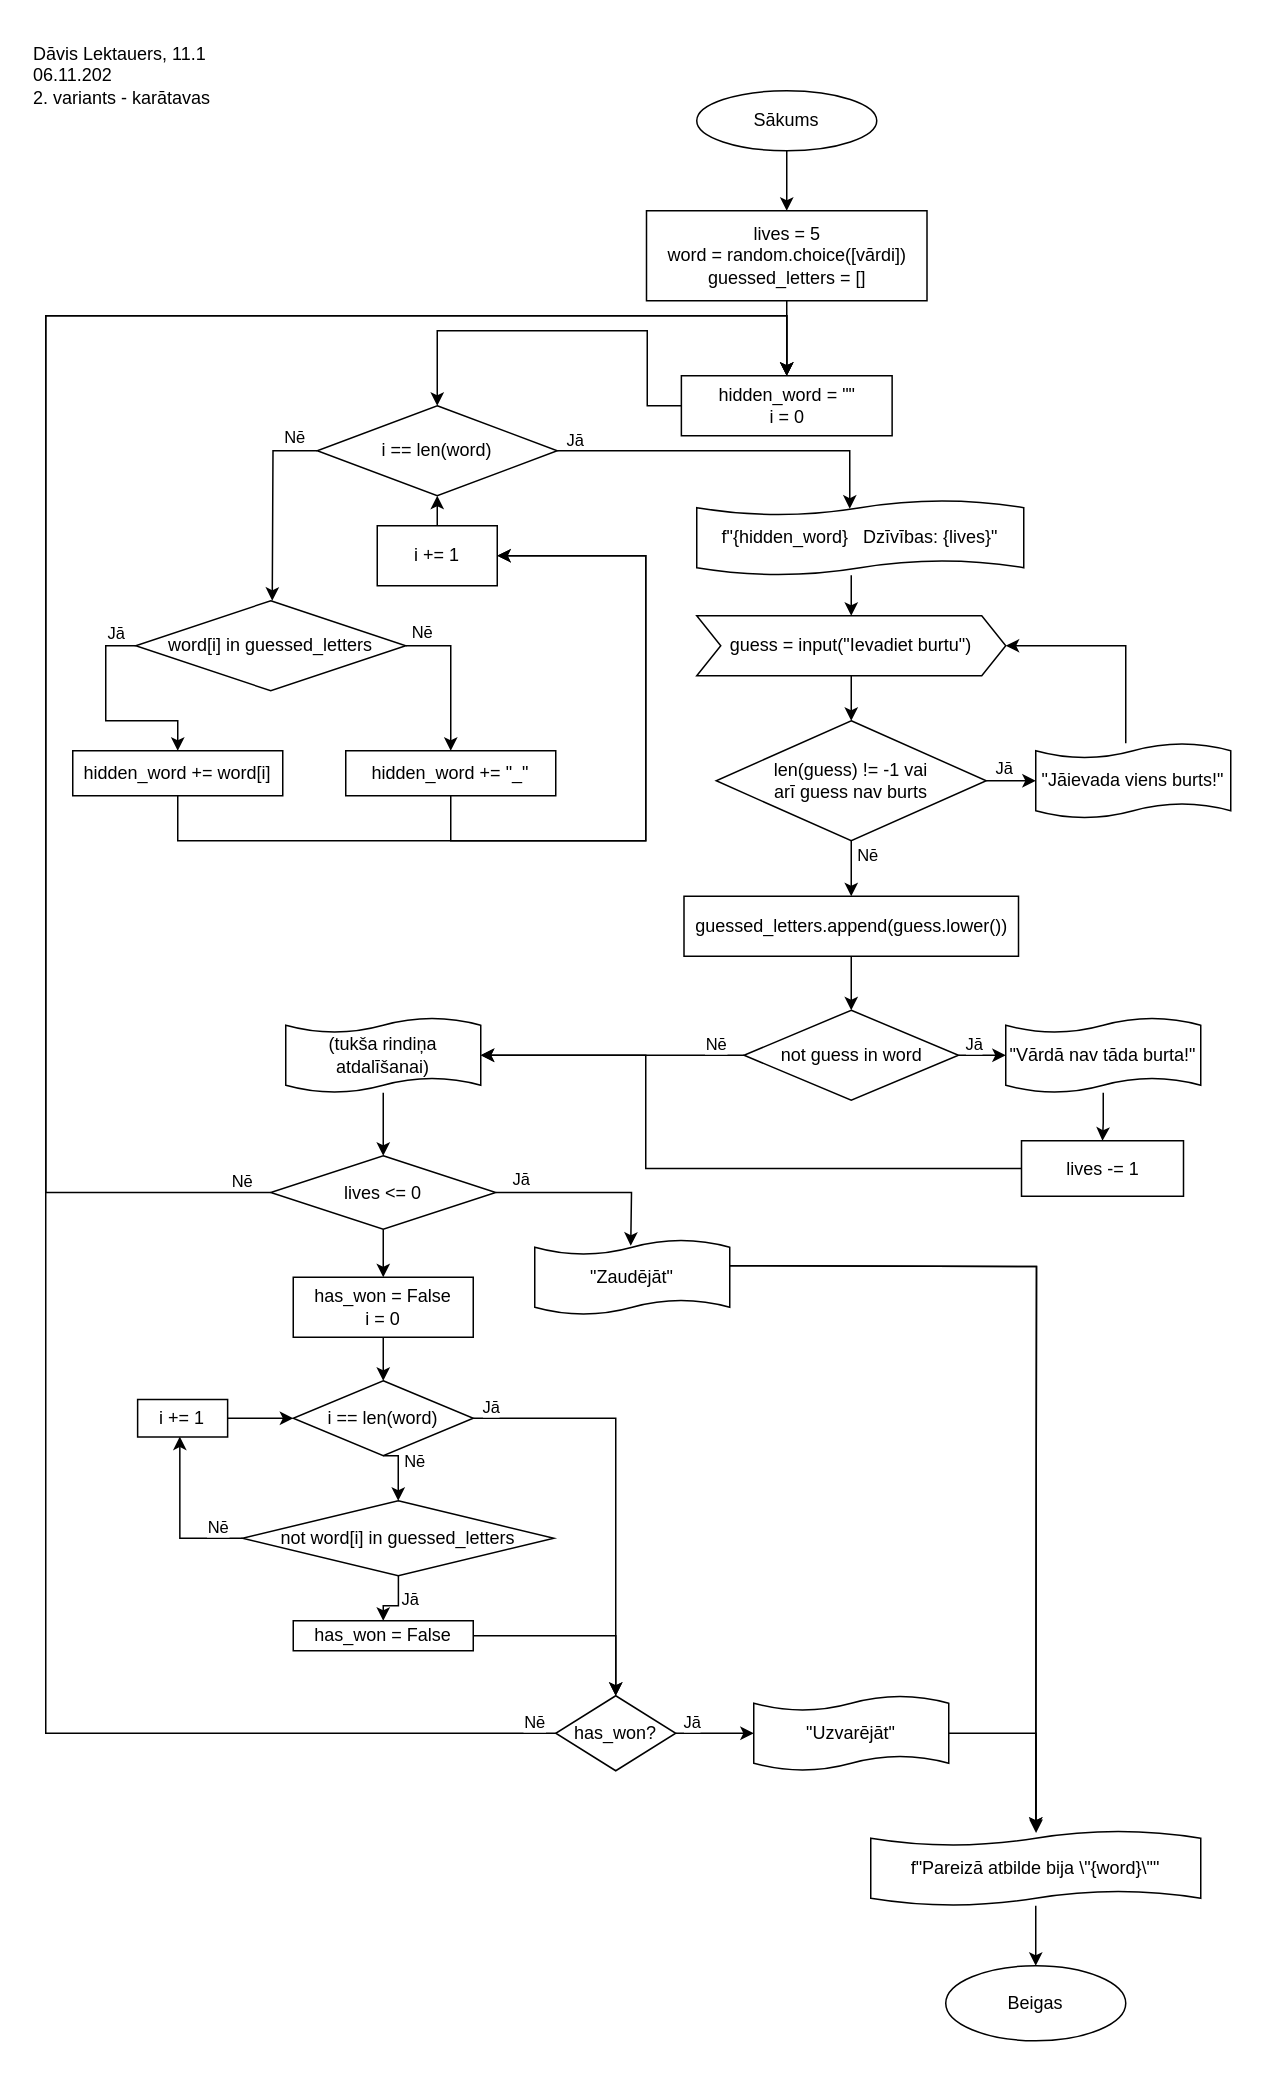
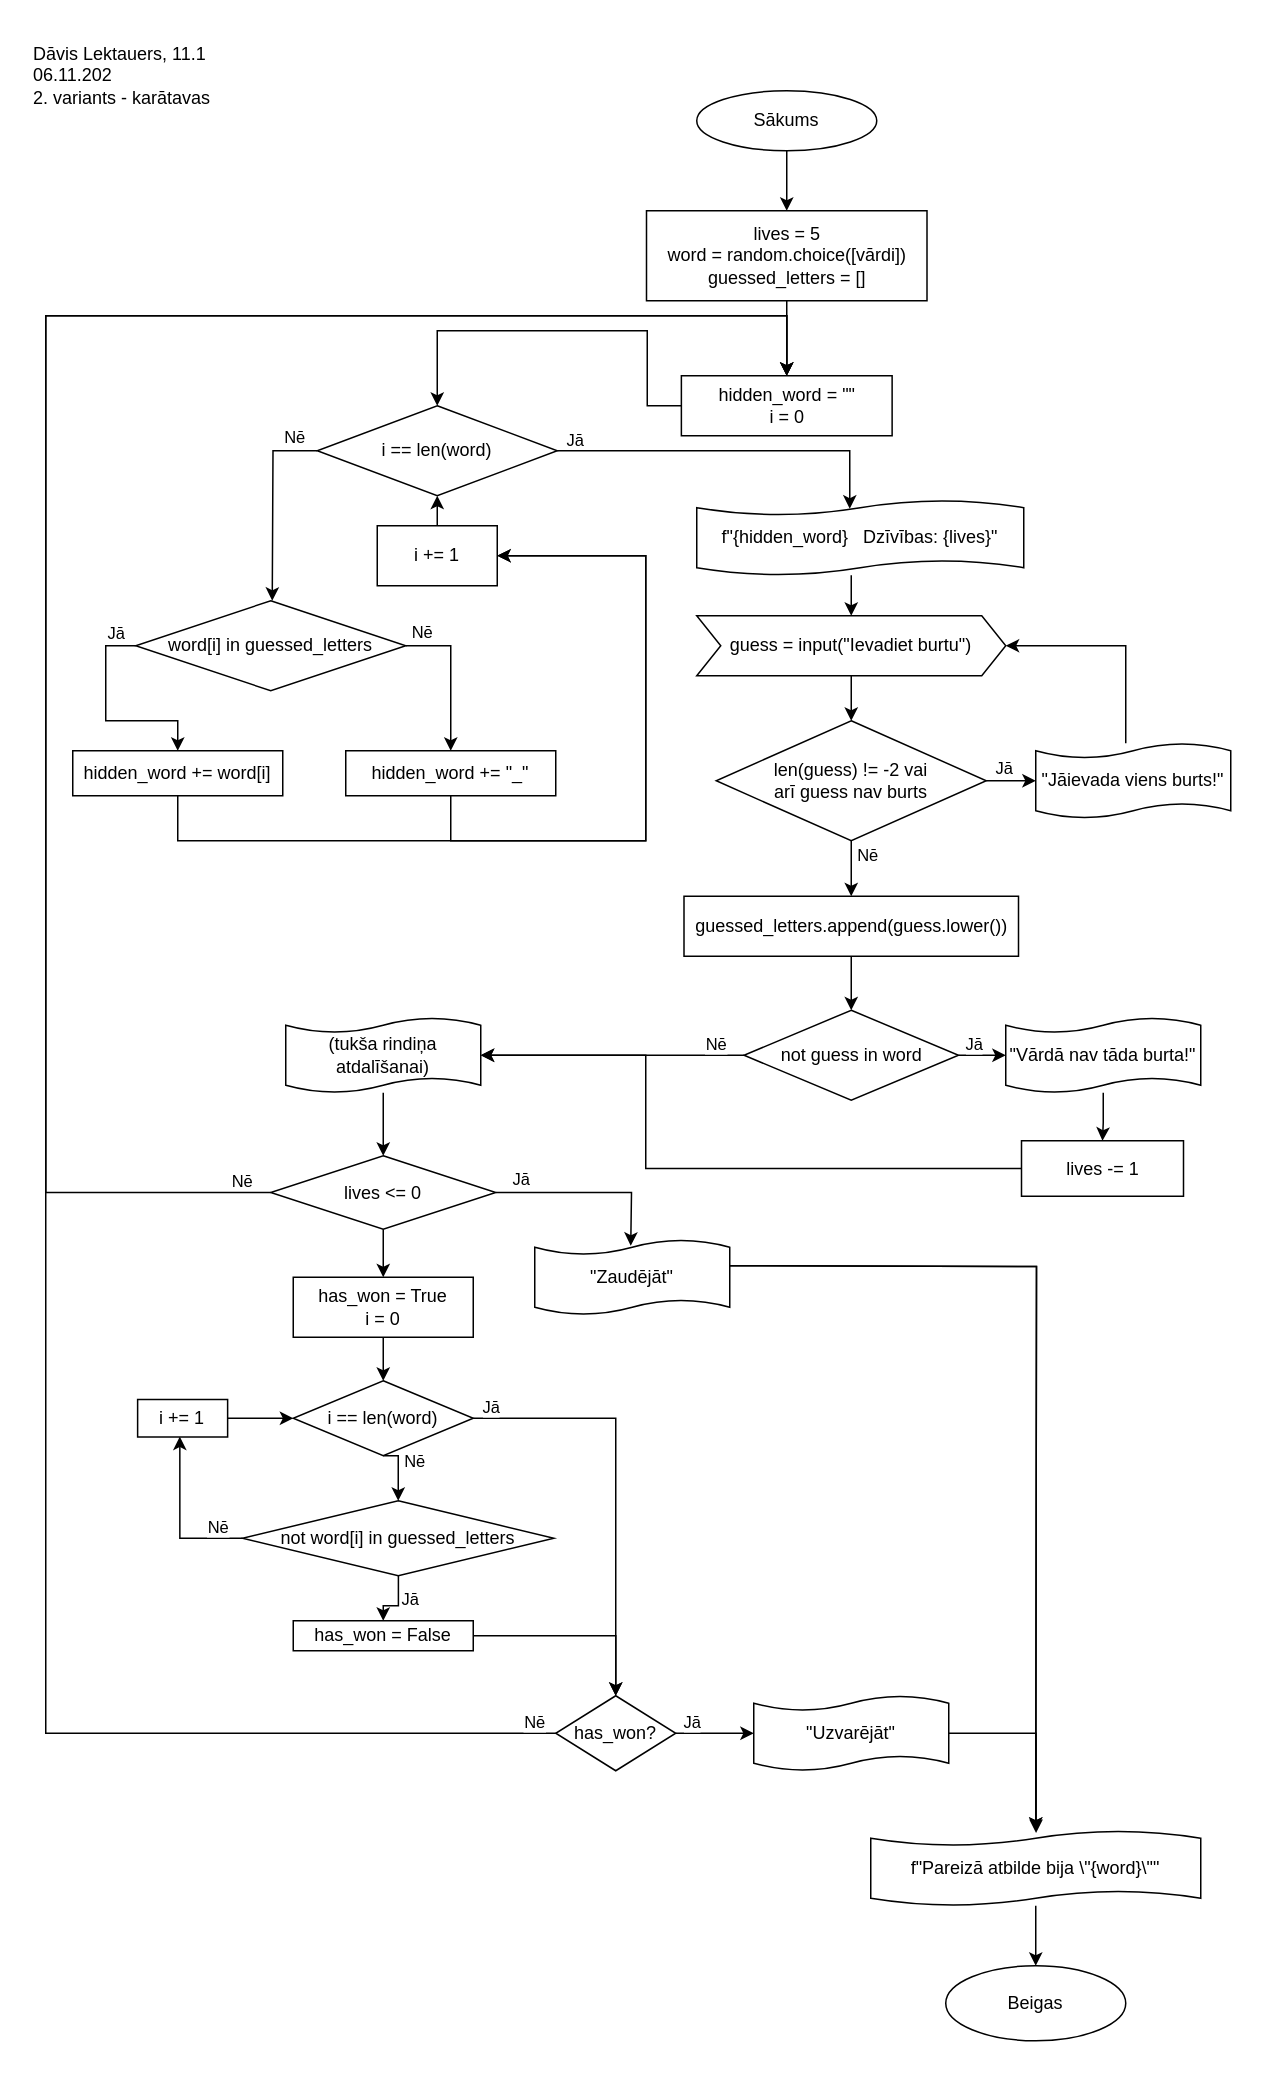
(851, 781) -> (851, 781)
(383, 1307) -> (383, 1307)
